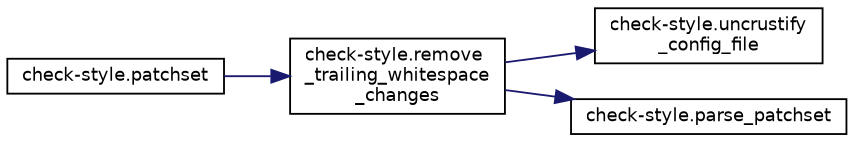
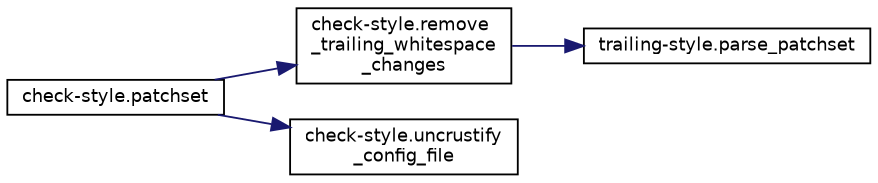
(541, 58) -> (245, 119)
(709, 117) -> (727, 46)
